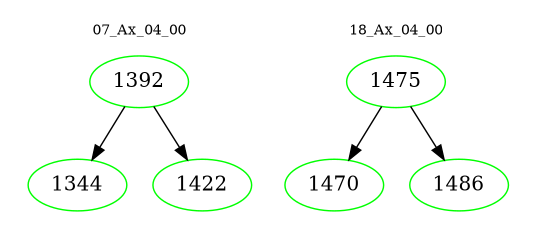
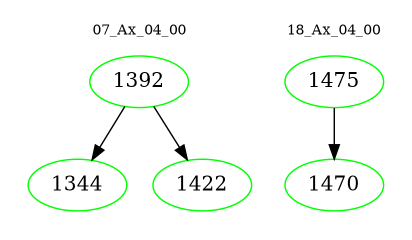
(459, 185) -> none
